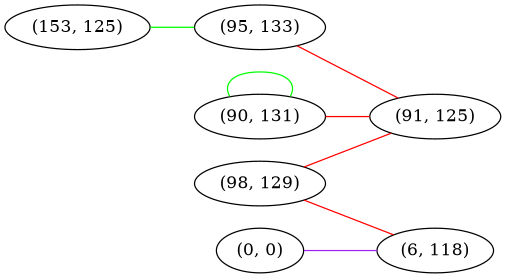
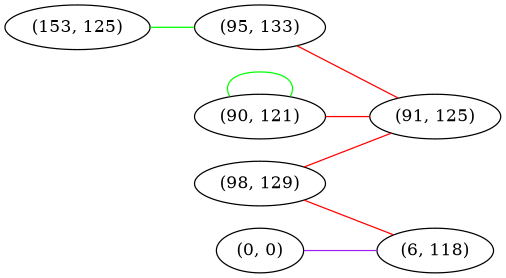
(260, 117) -> (260, 117)
